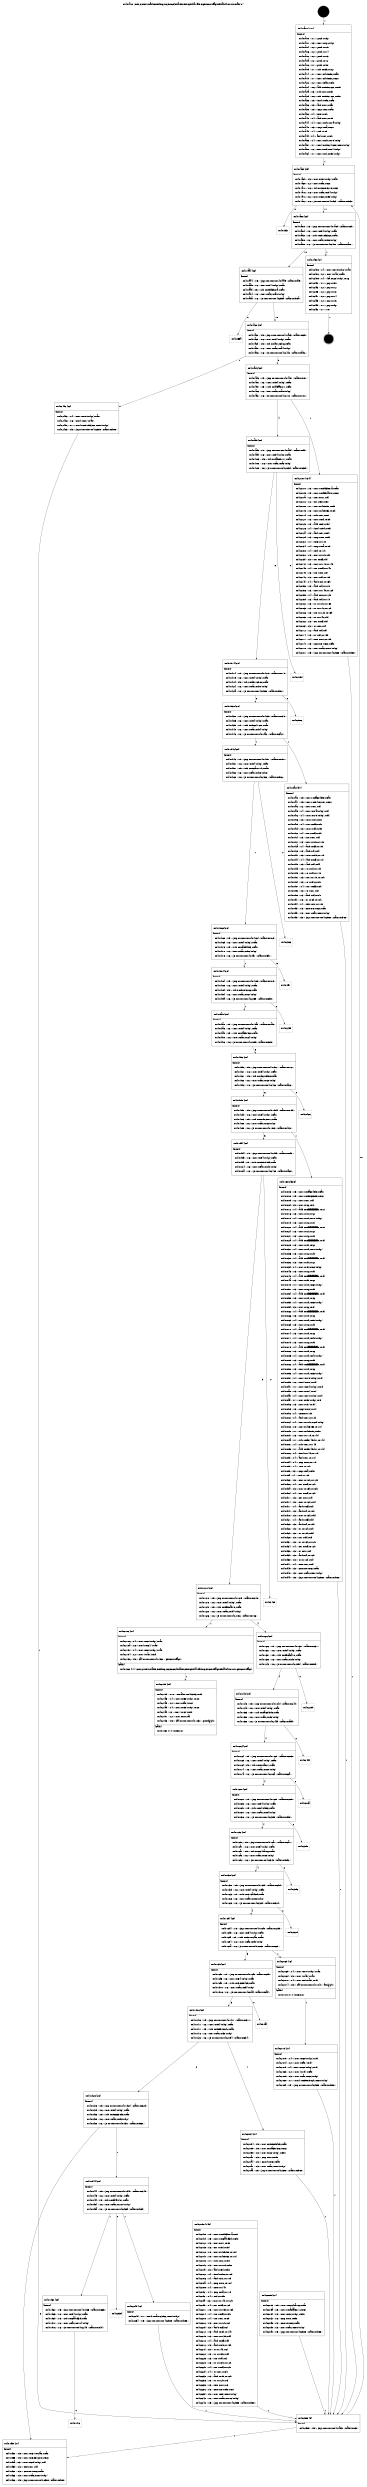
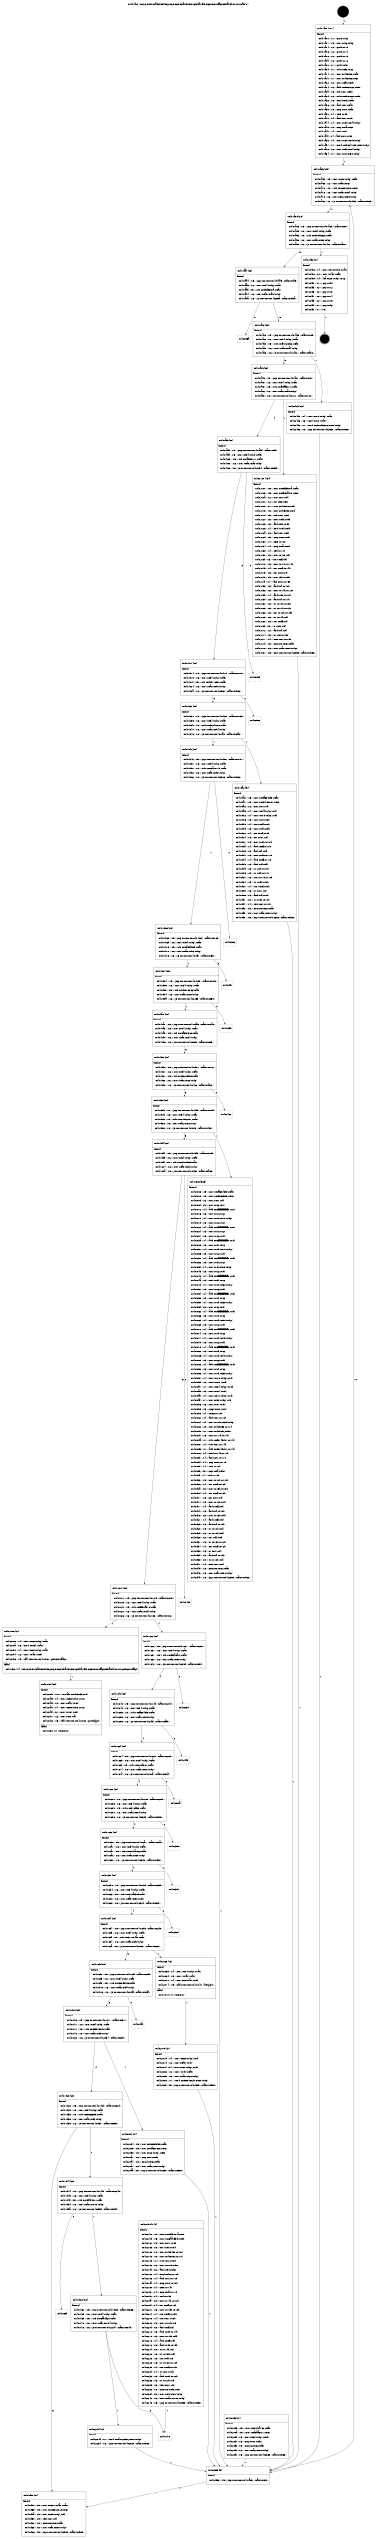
(283, 231) -> none
(138, 2257) -> (112, 2378)
(275, 2414) -> (165, 2419)
